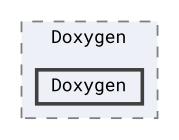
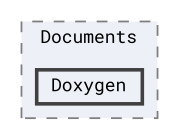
(90, 38) -> (90, 38)
